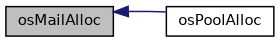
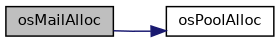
(147, 11) -> (132, 31)
